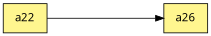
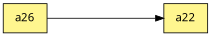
(101, 18) -> (101, 18)
